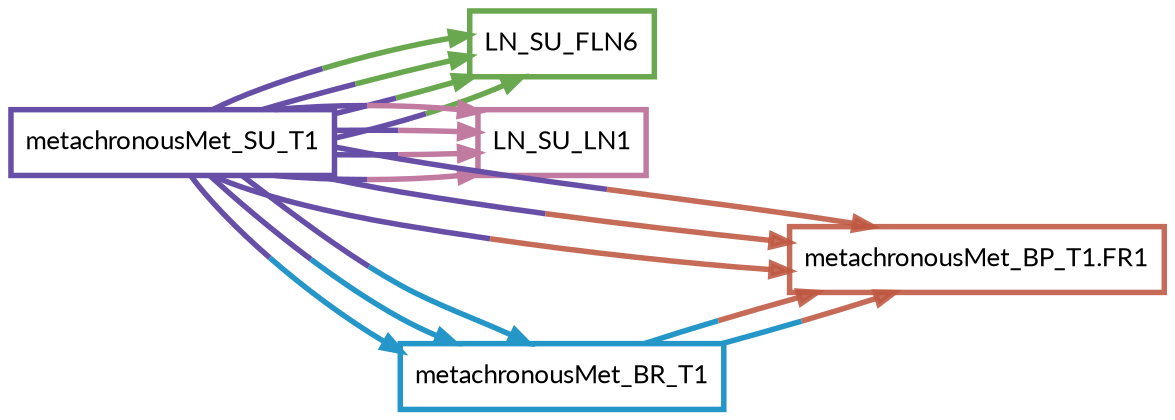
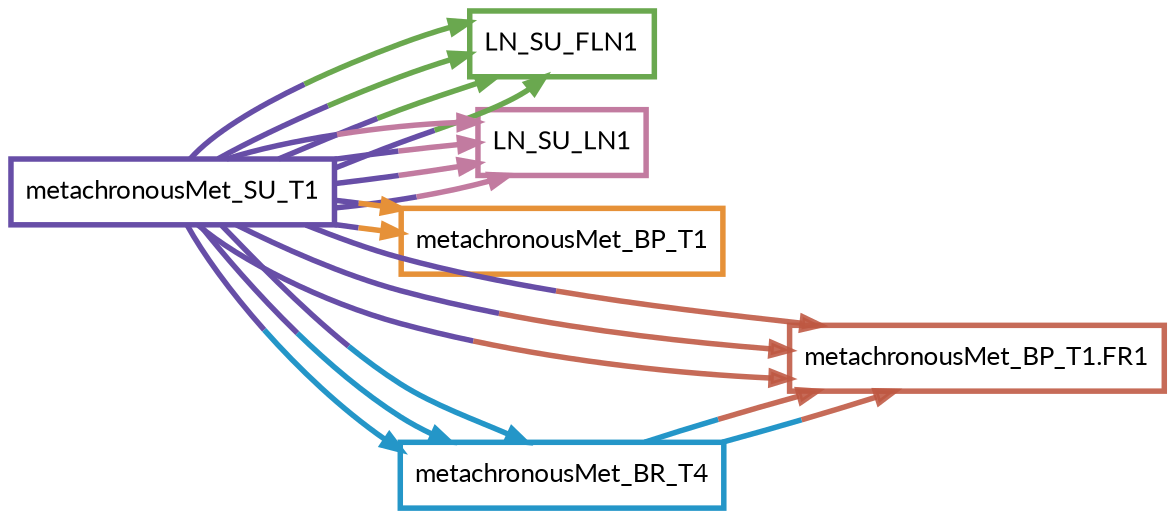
(562, 44) -> (562, 44)
none -> (562, 241)
(562, 377) -> (562, 475)
